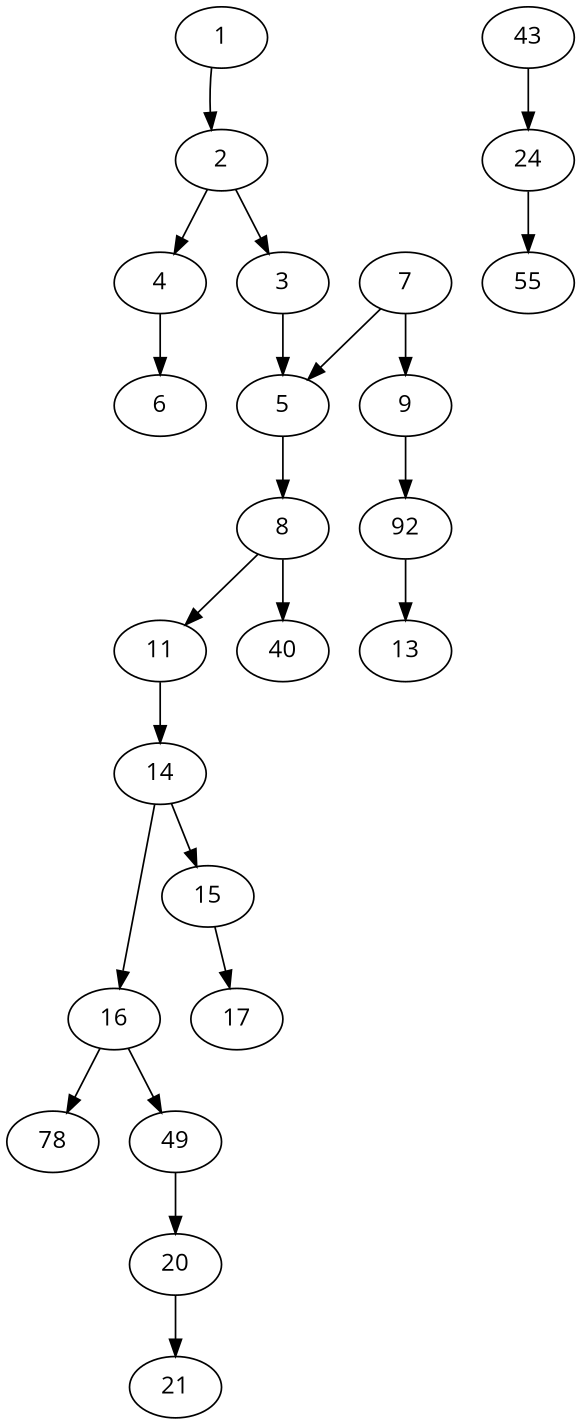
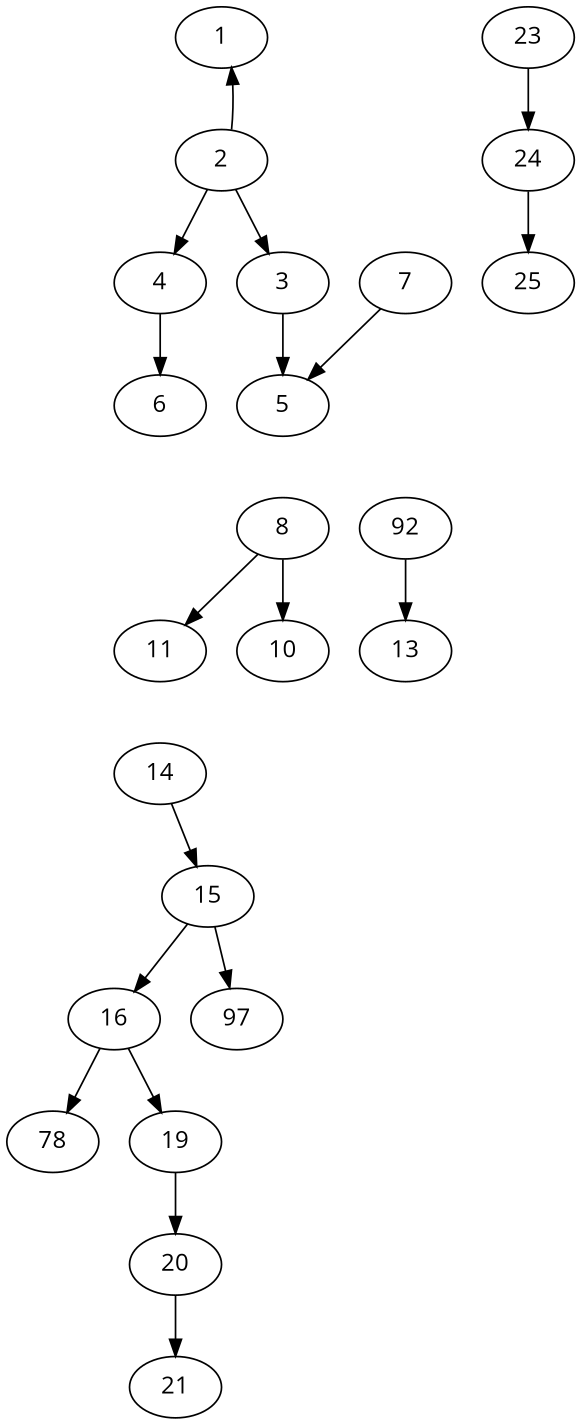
(528, 37) -> (528, 37)
(210, 90) -> (233, 107)
(528, 283) -> (528, 283)
(406, 406) -> none
(283, 459) -> none
(283, 651) -> (283, 651)
(160, 704) -> none
(139, 888) -> (166, 951)
(237, 1019) -> (237, 1019)
(176, 1142) -> (176, 1142)
